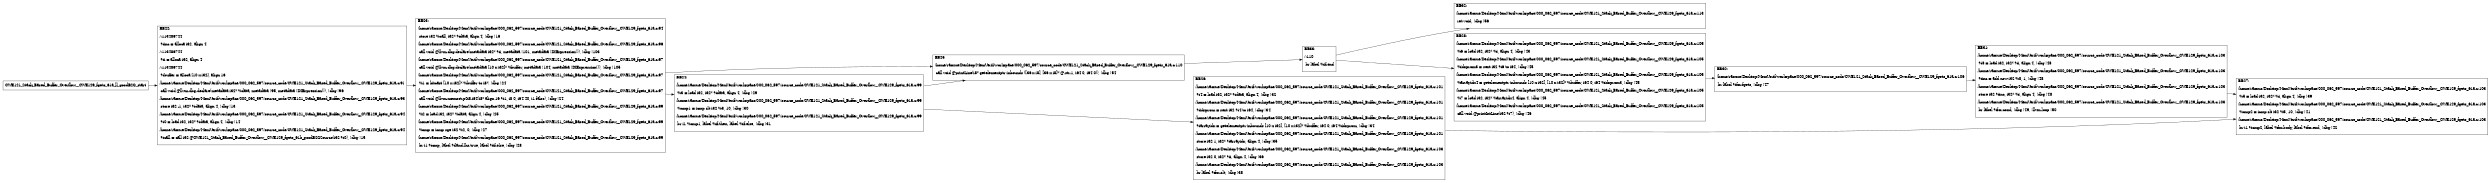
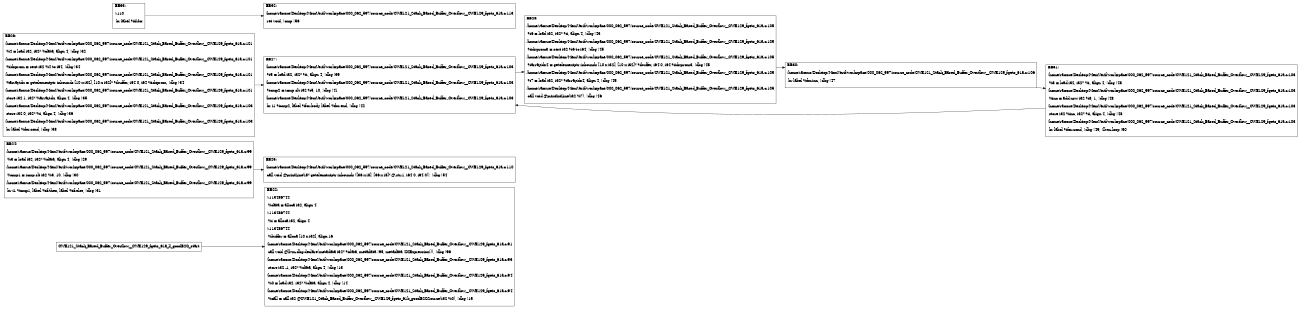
(1473, 21) -> (283, 21)
(183, 44) -> (292, 206)
(1242, 62) -> none
(1394, 64) -> (519, 72)
(1319, 65) -> (129, 21)
(540, 85) -> none
(1743, 85) -> (811, 81)
(1057, 116) -> none
(1219, 173) -> (31, 130)
